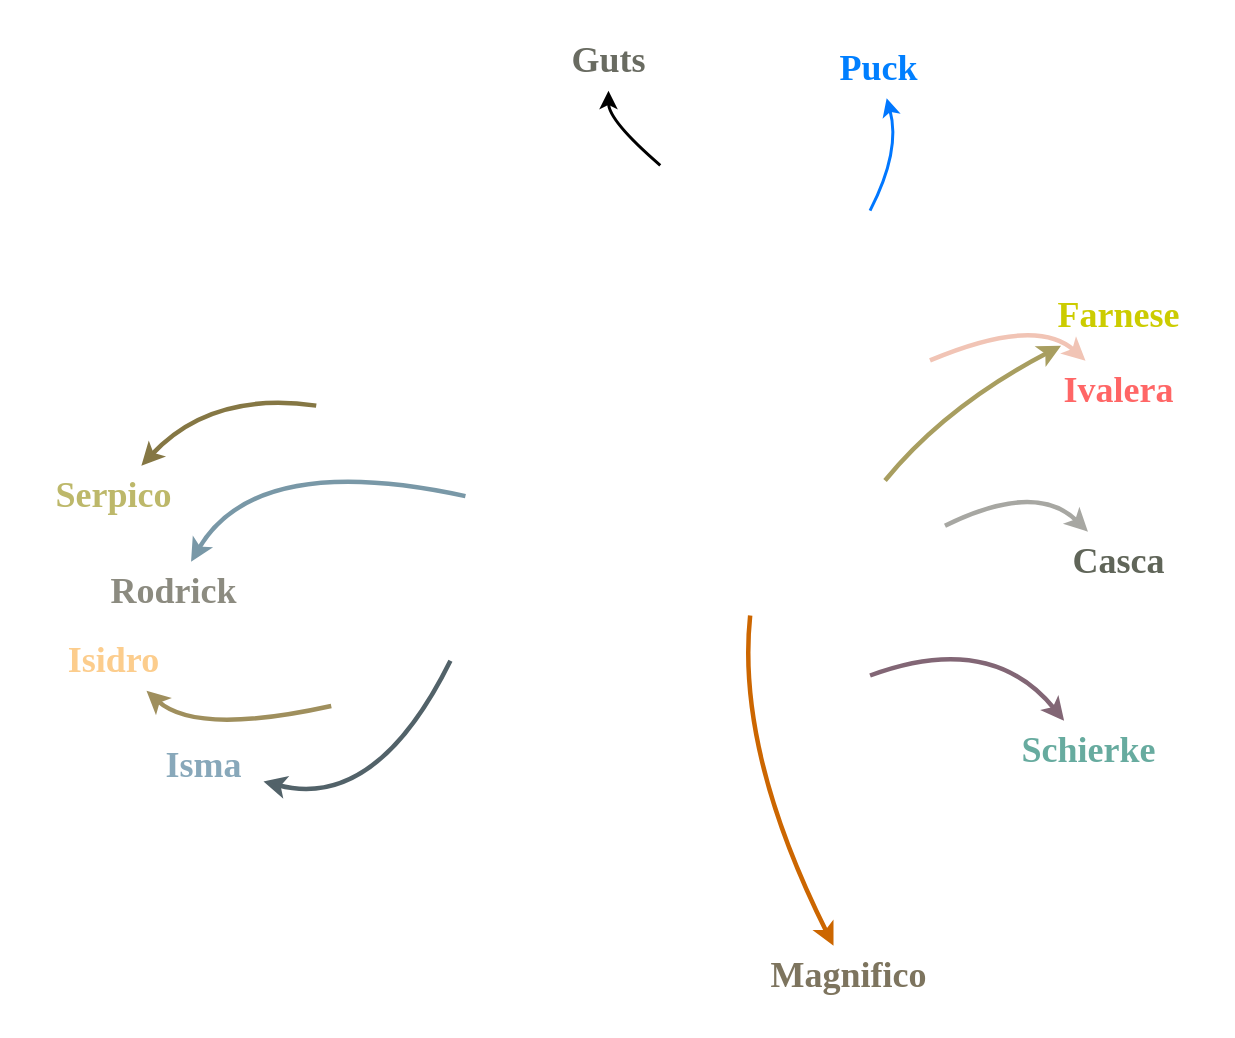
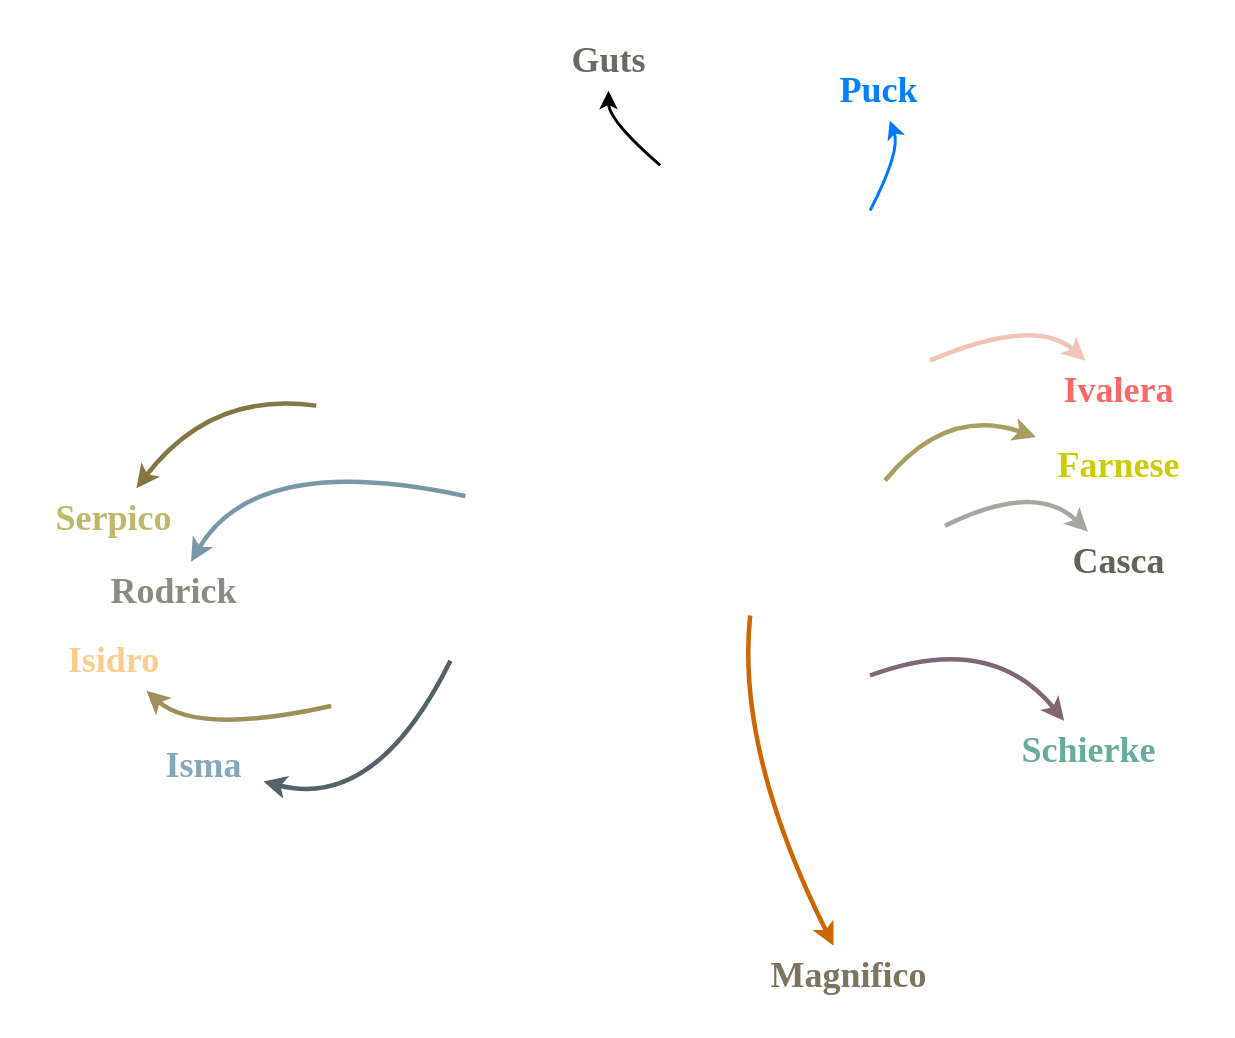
(878, 68) -> (878, 91)
(1118, 316) -> (1118, 466)
(113, 496) -> (113, 518)
